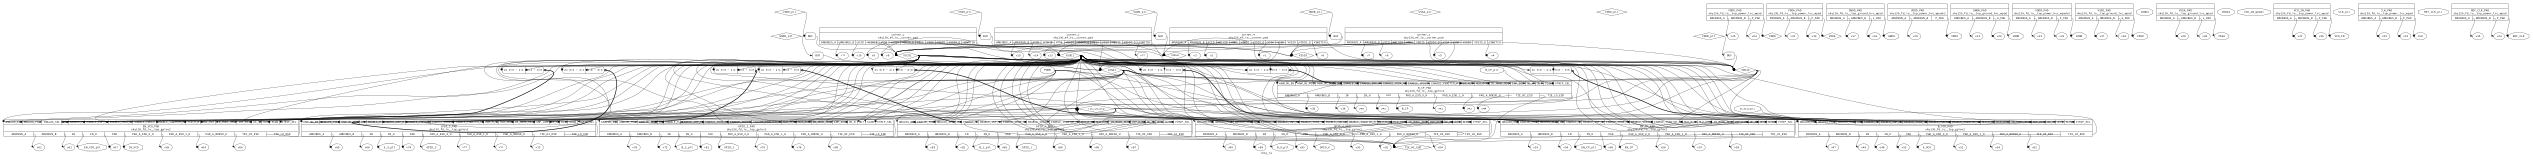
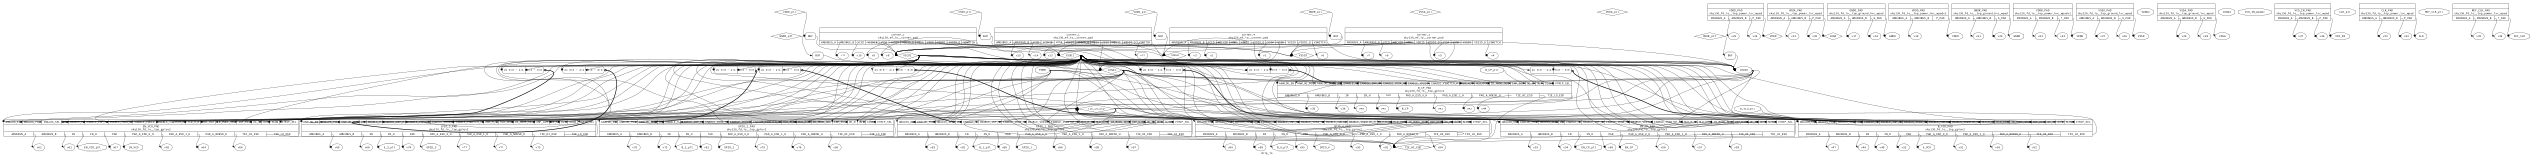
(1745, 70) -> (1744, 70)
